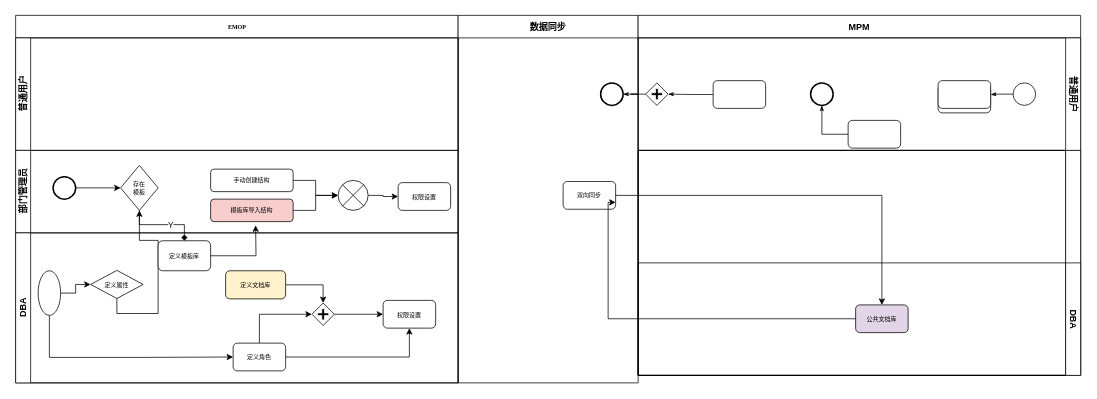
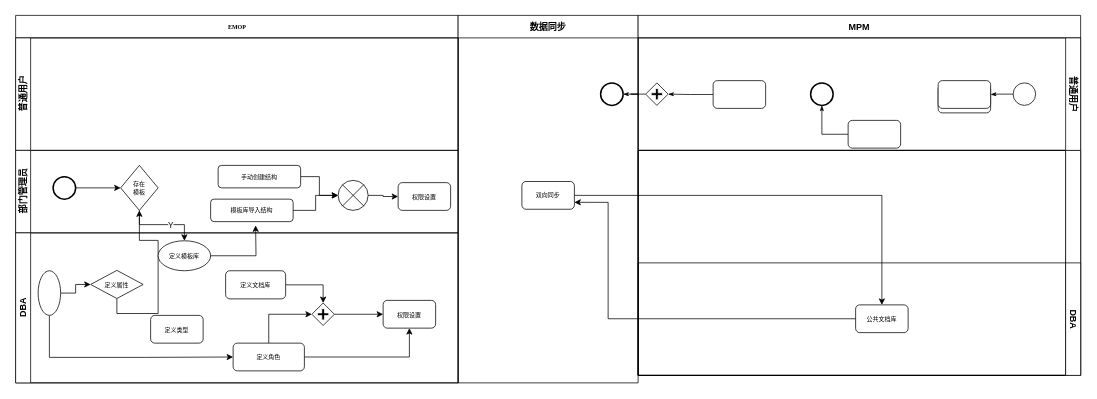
(252, 180) -> (259, 177)
(589, 195) -> (548, 195)
(252, 210) -> (252, 210)
(184, 234) -> (184, 235)
(184, 256) -> (184, 256)
(255, 285) -> (255, 285)
(882, 319) -> (882, 319)
none -> (177, 329)
(259, 357) -> (269, 357)
